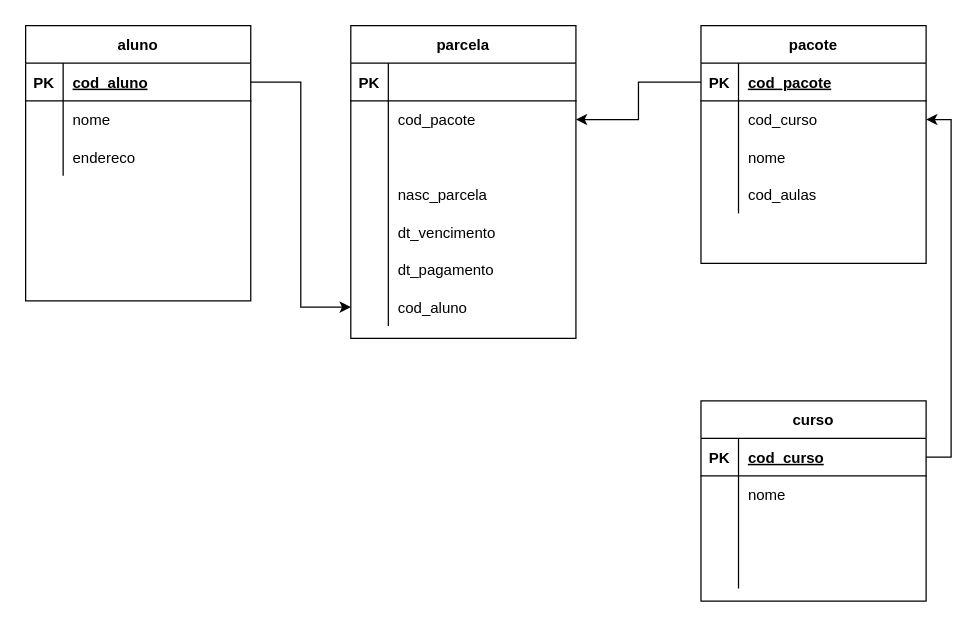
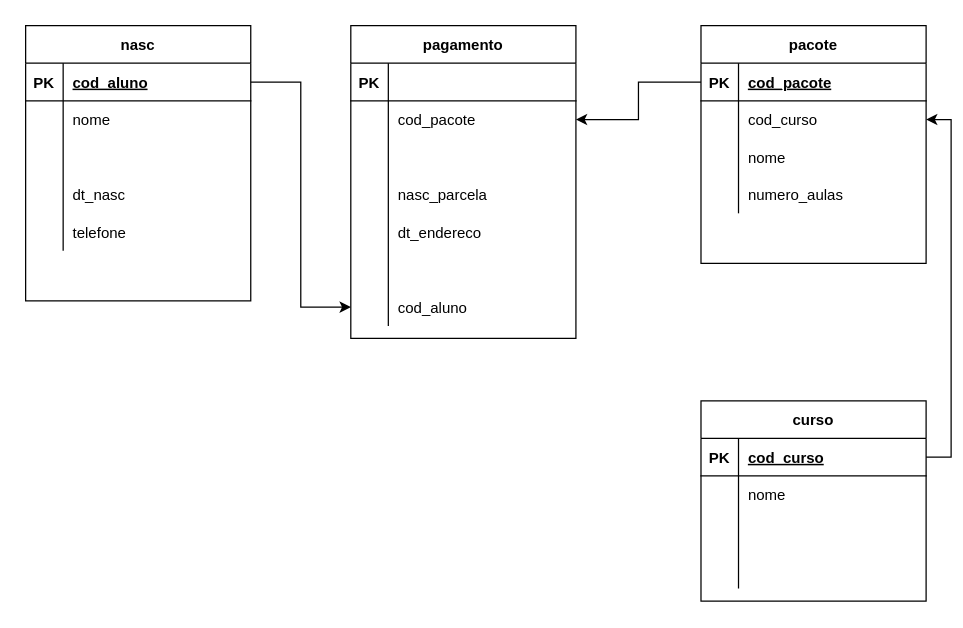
(138, 45) -> (138, 45)
(463, 45) -> (463, 45)
(157, 157) -> none
none -> (157, 194)
(783, 195) -> (796, 195)
none -> (157, 232)
(450, 233) -> (444, 233)
(482, 269) -> none
